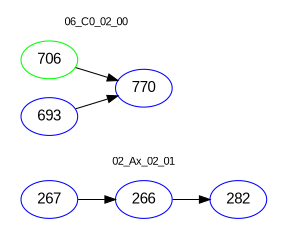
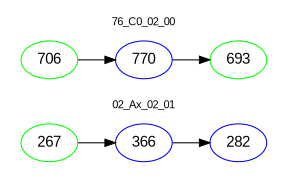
(97, 23) -> (144, 23)
(92, 104) -> (186, 60)
(49, 117) -> (238, 60)
(49, 199) -> (49, 143)
(144, 199) -> (144, 143)
